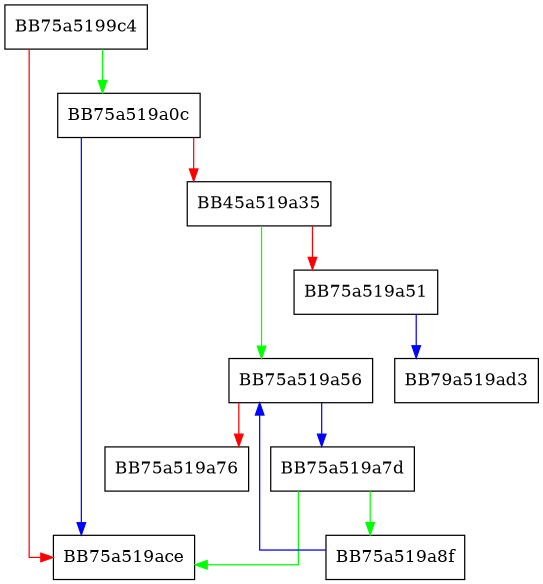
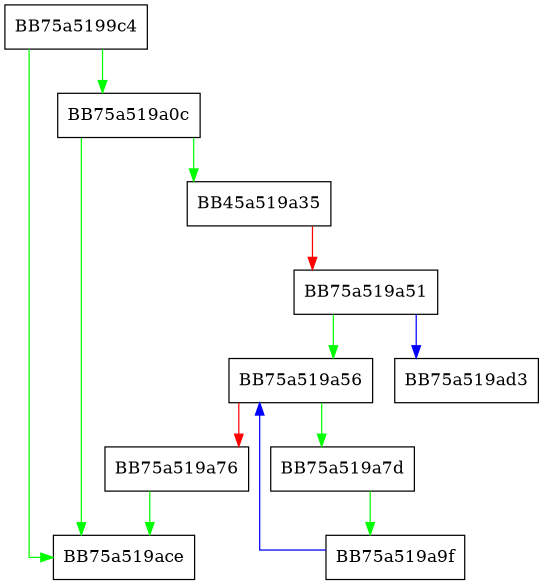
(194, 153) -> (194, 153)
(262, 286) -> (333, 330)
(29, 309) -> (29, 309)
(81, 330) -> (81, 330)
(467, 381) -> (467, 381)
(322, 419) -> (322, 419)
(395, 557) -> (395, 557)
(290, 565) -> (150, 507)
